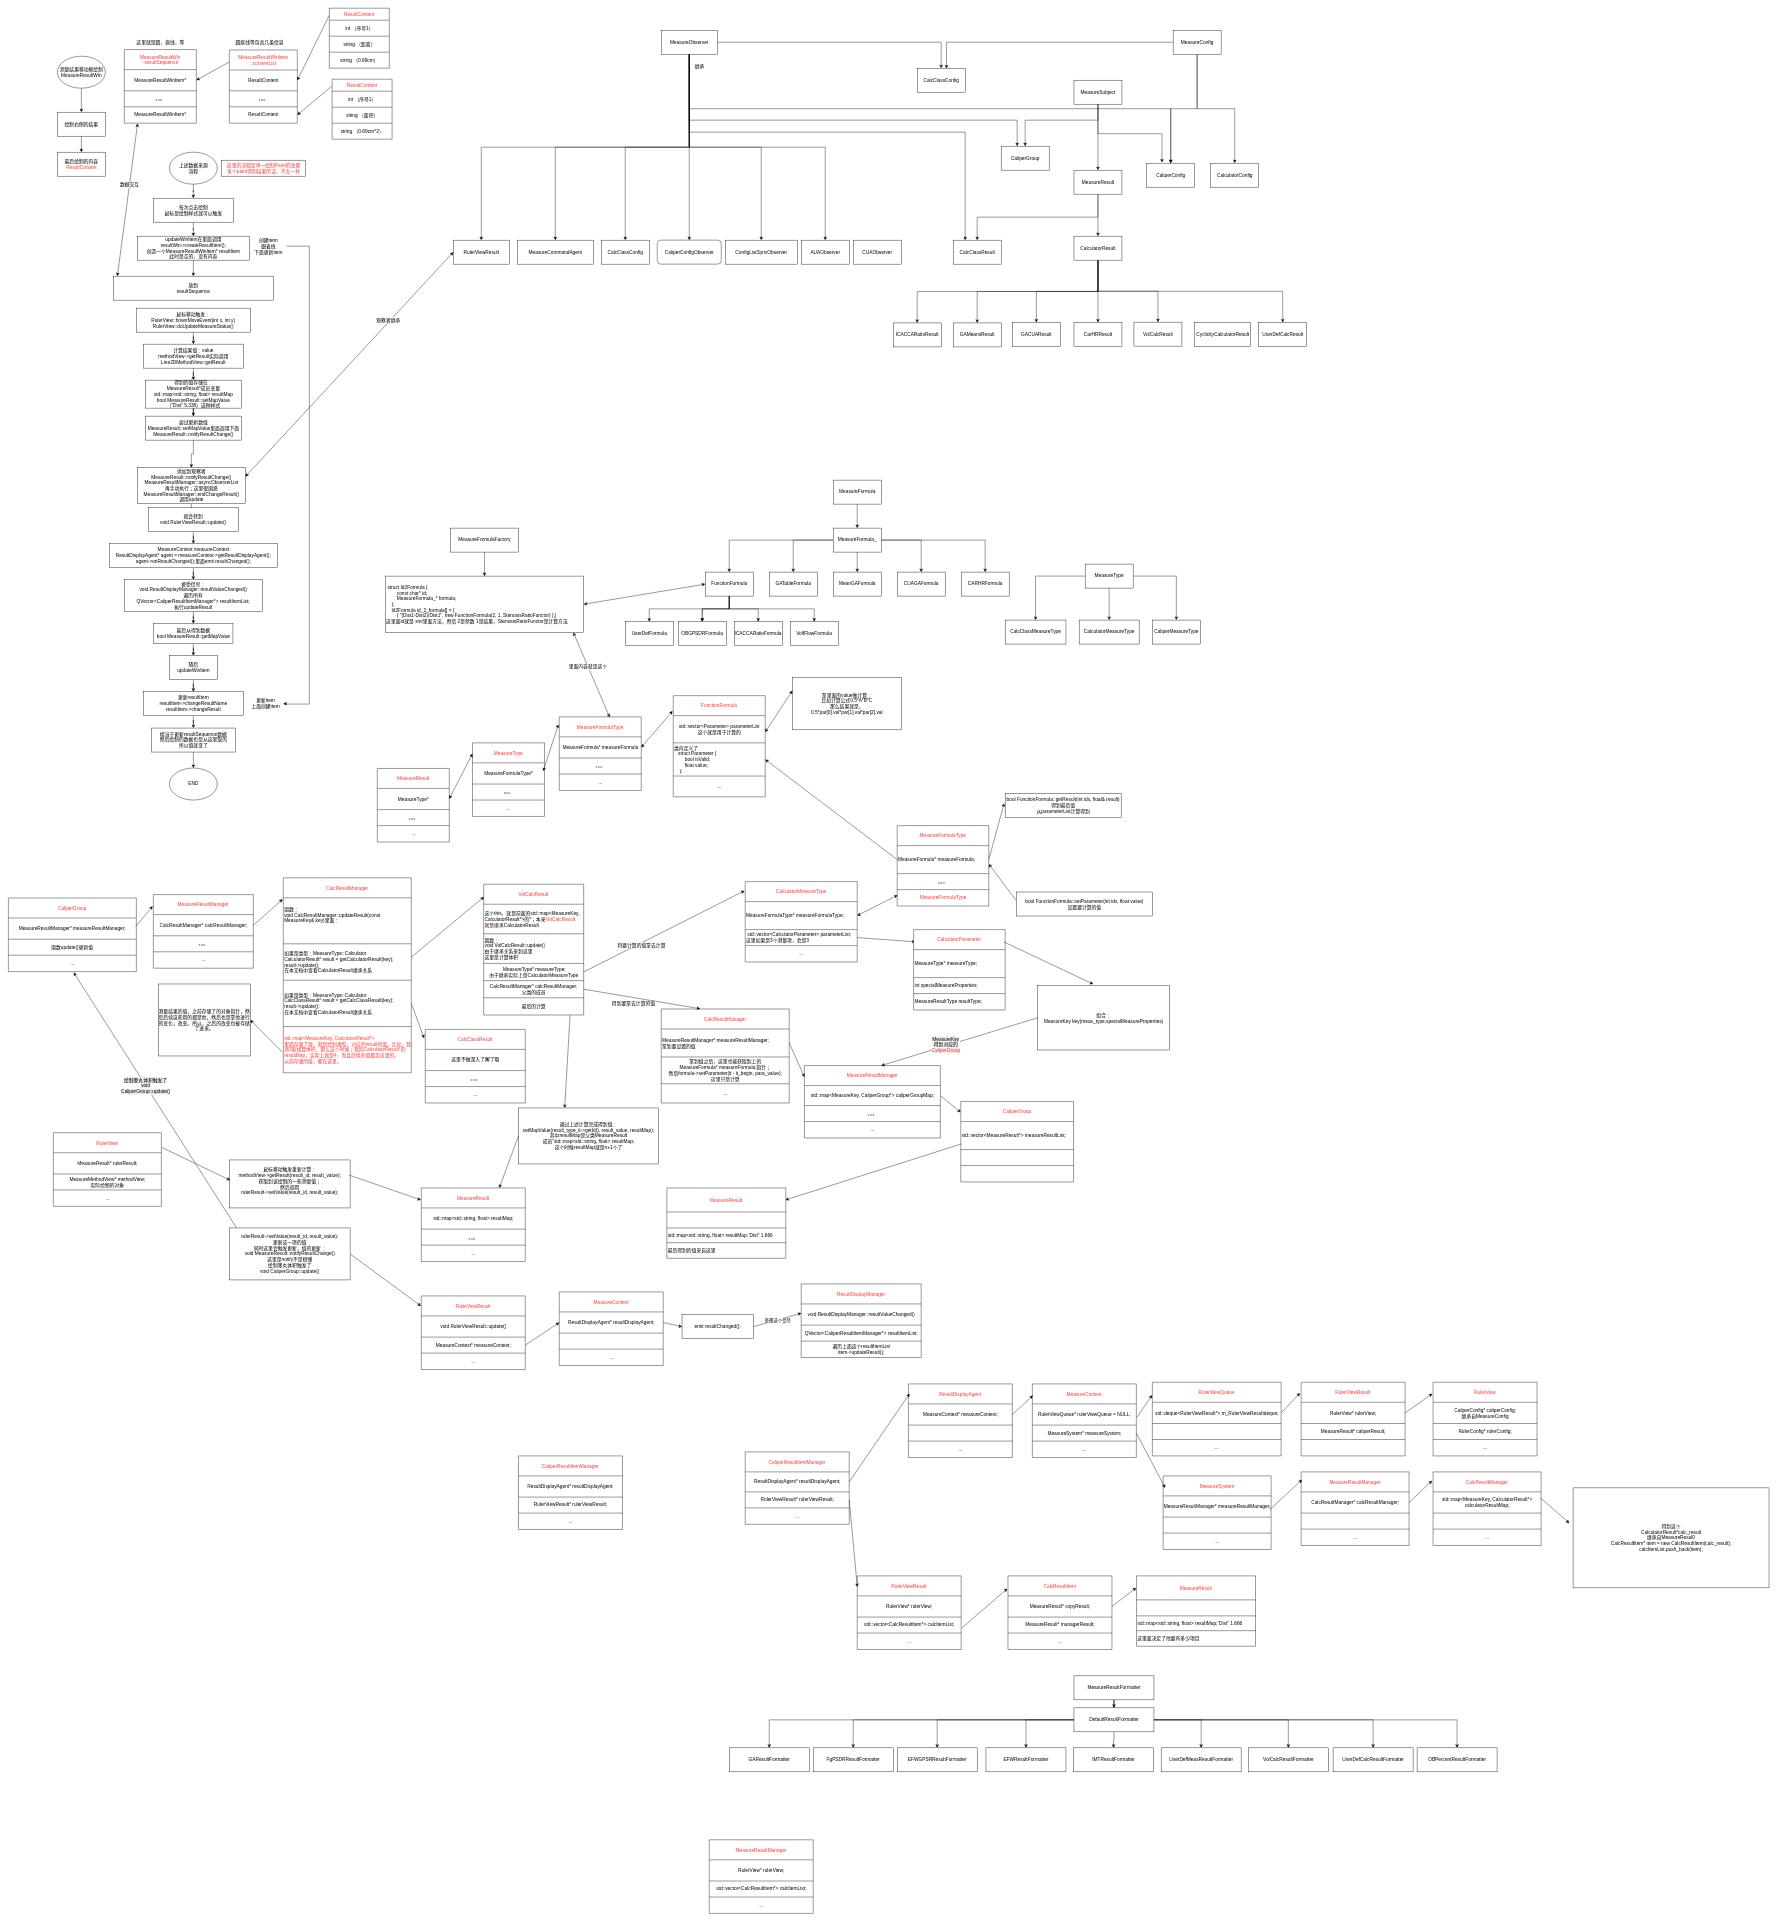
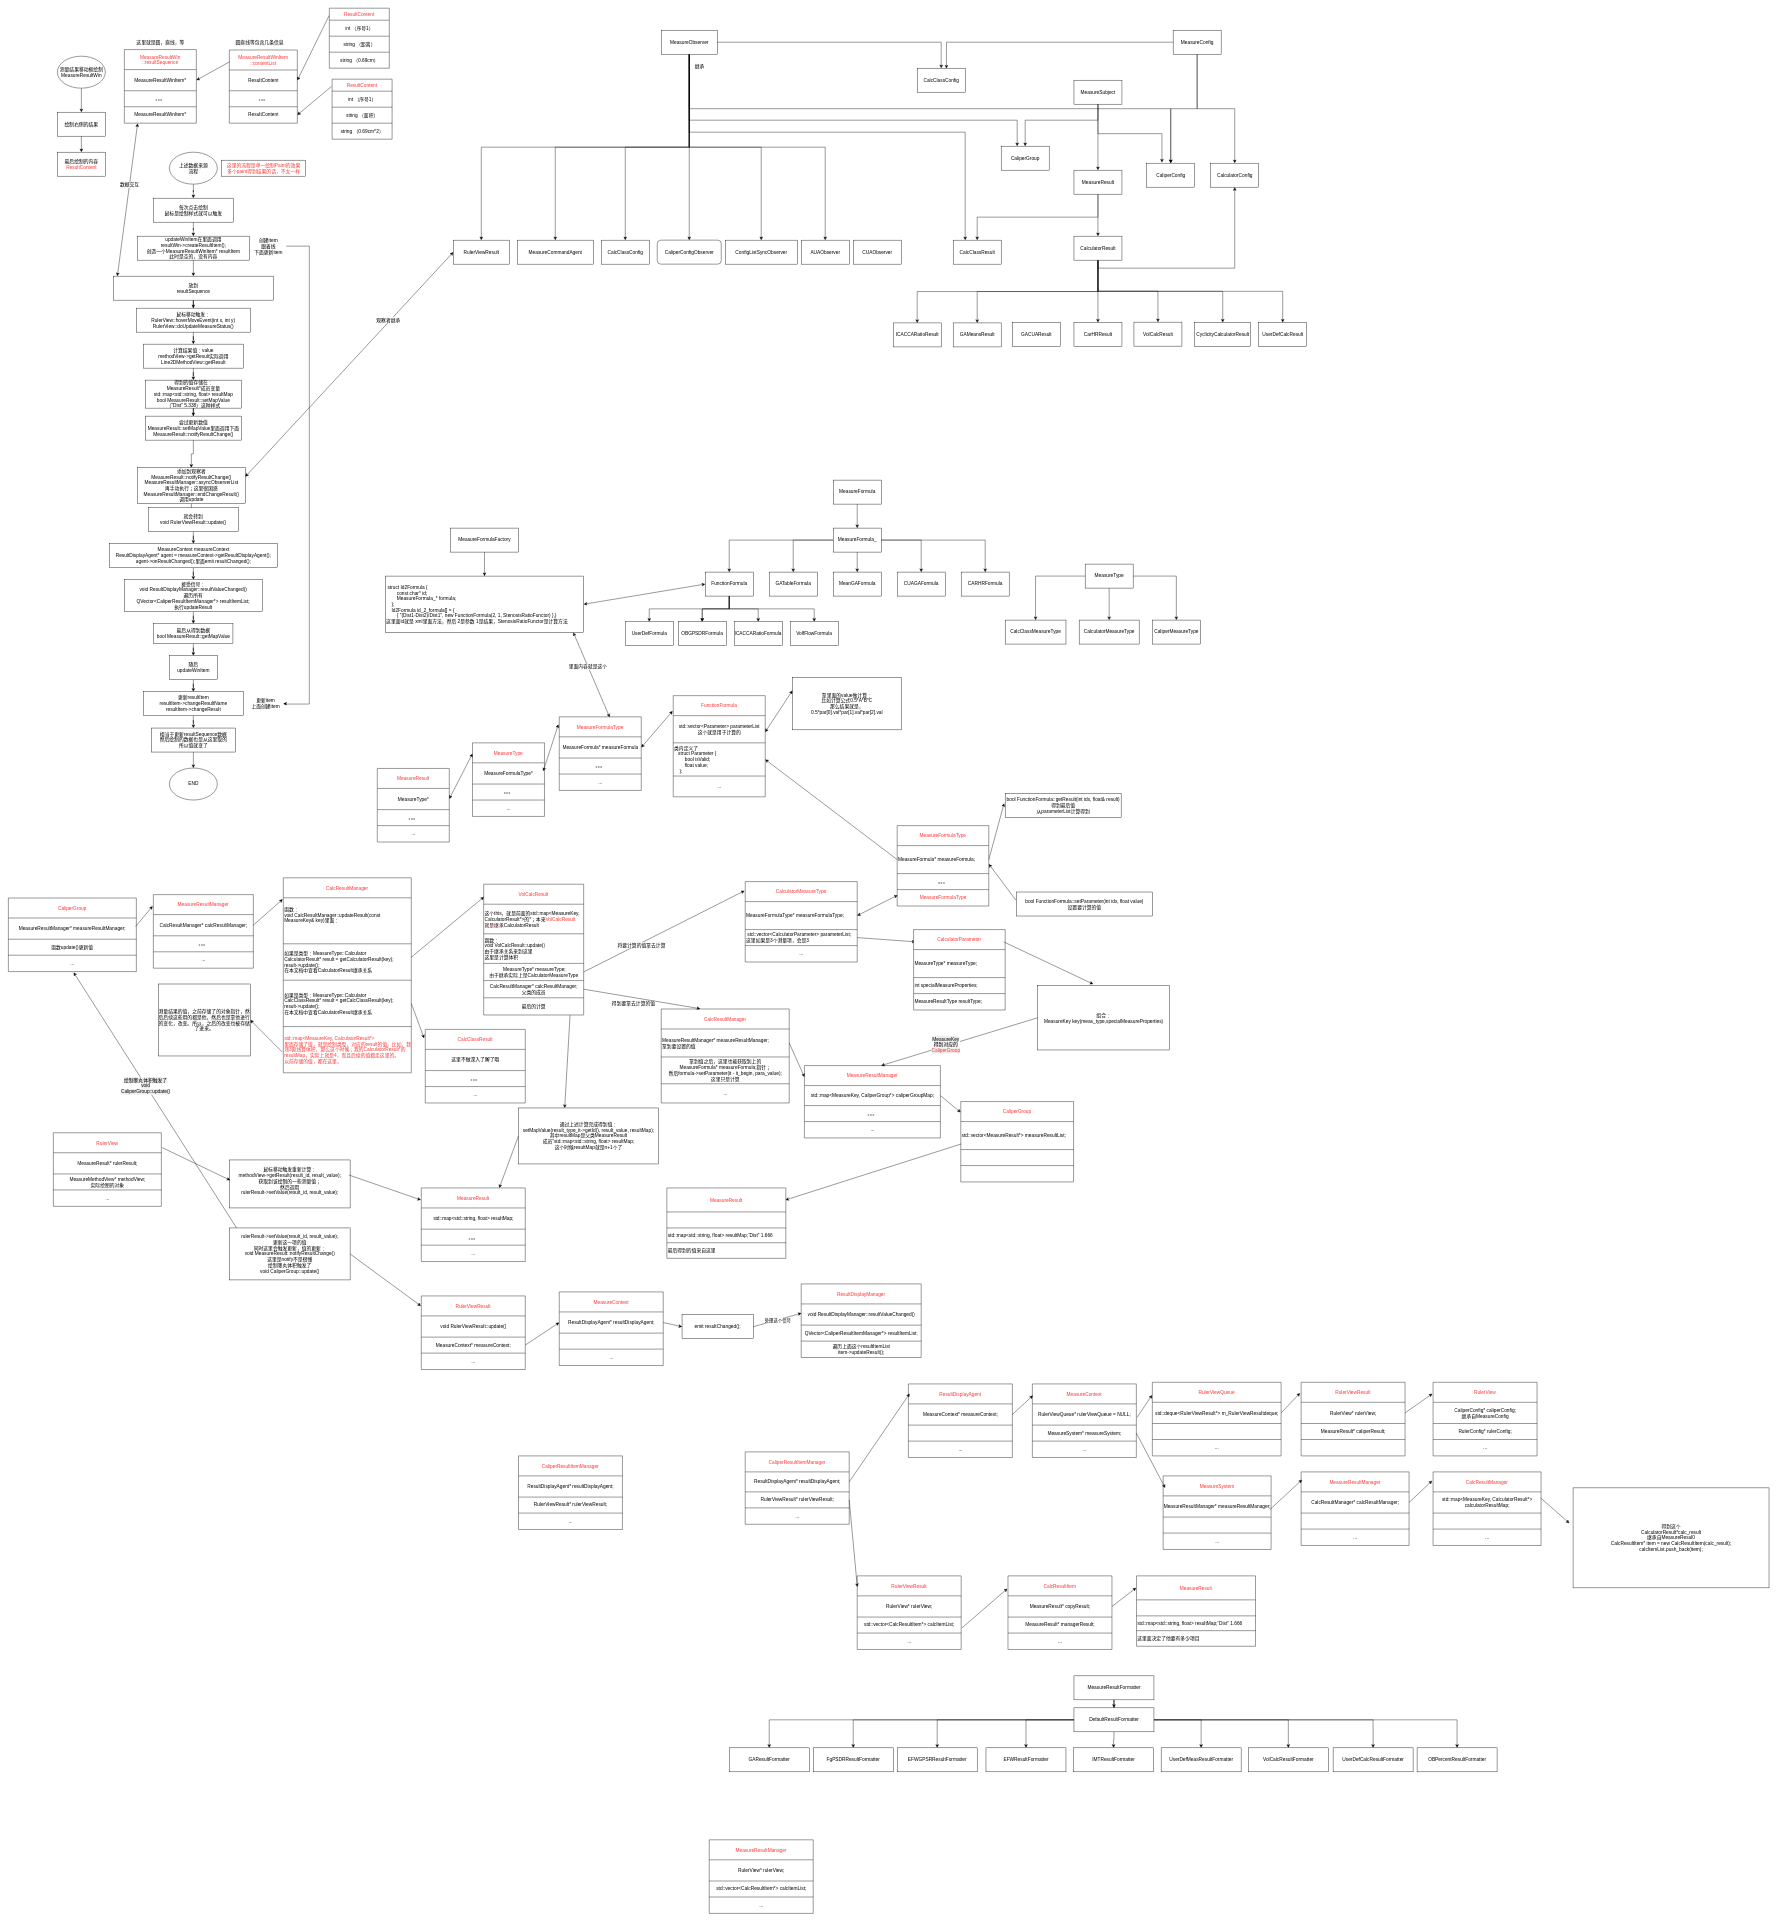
none -> (193, 306)
(1036, 318) -> (1235, 191)
none -> (1223, 318)
